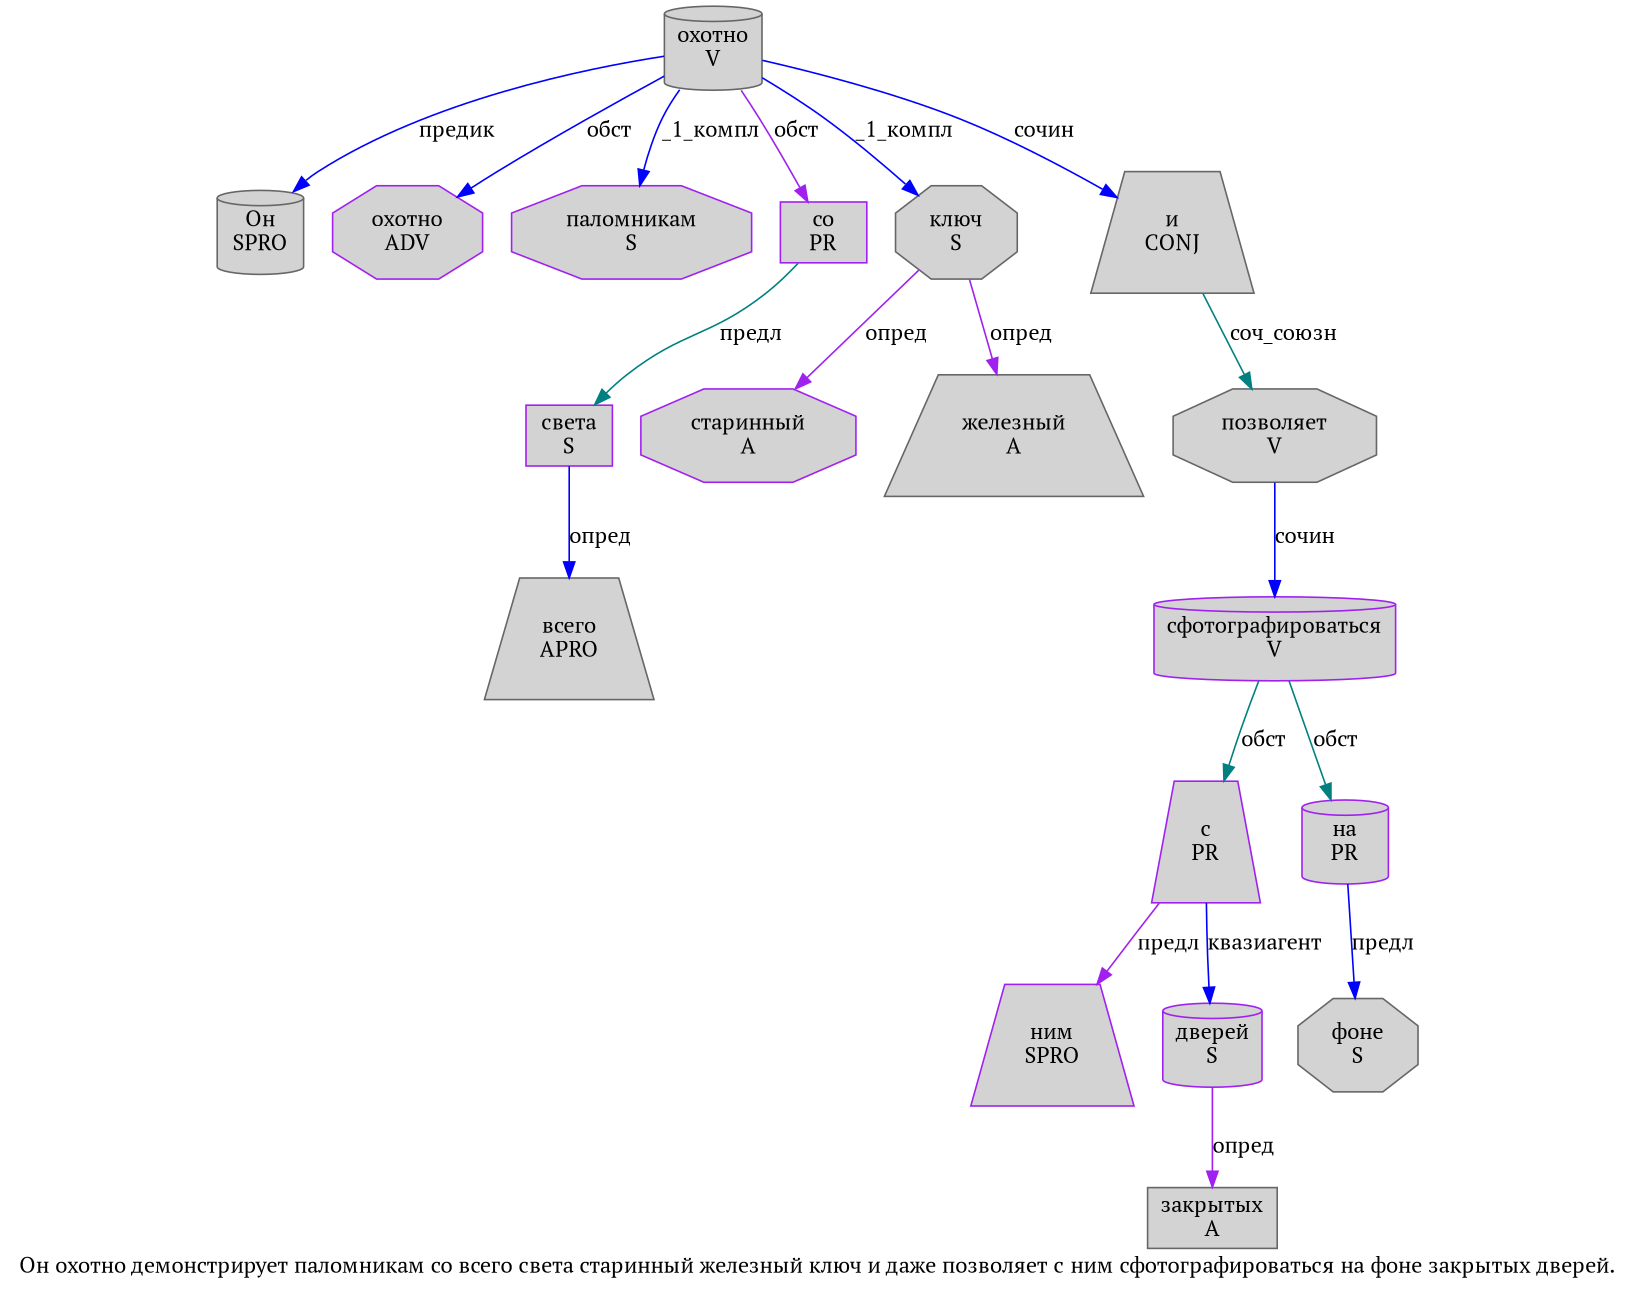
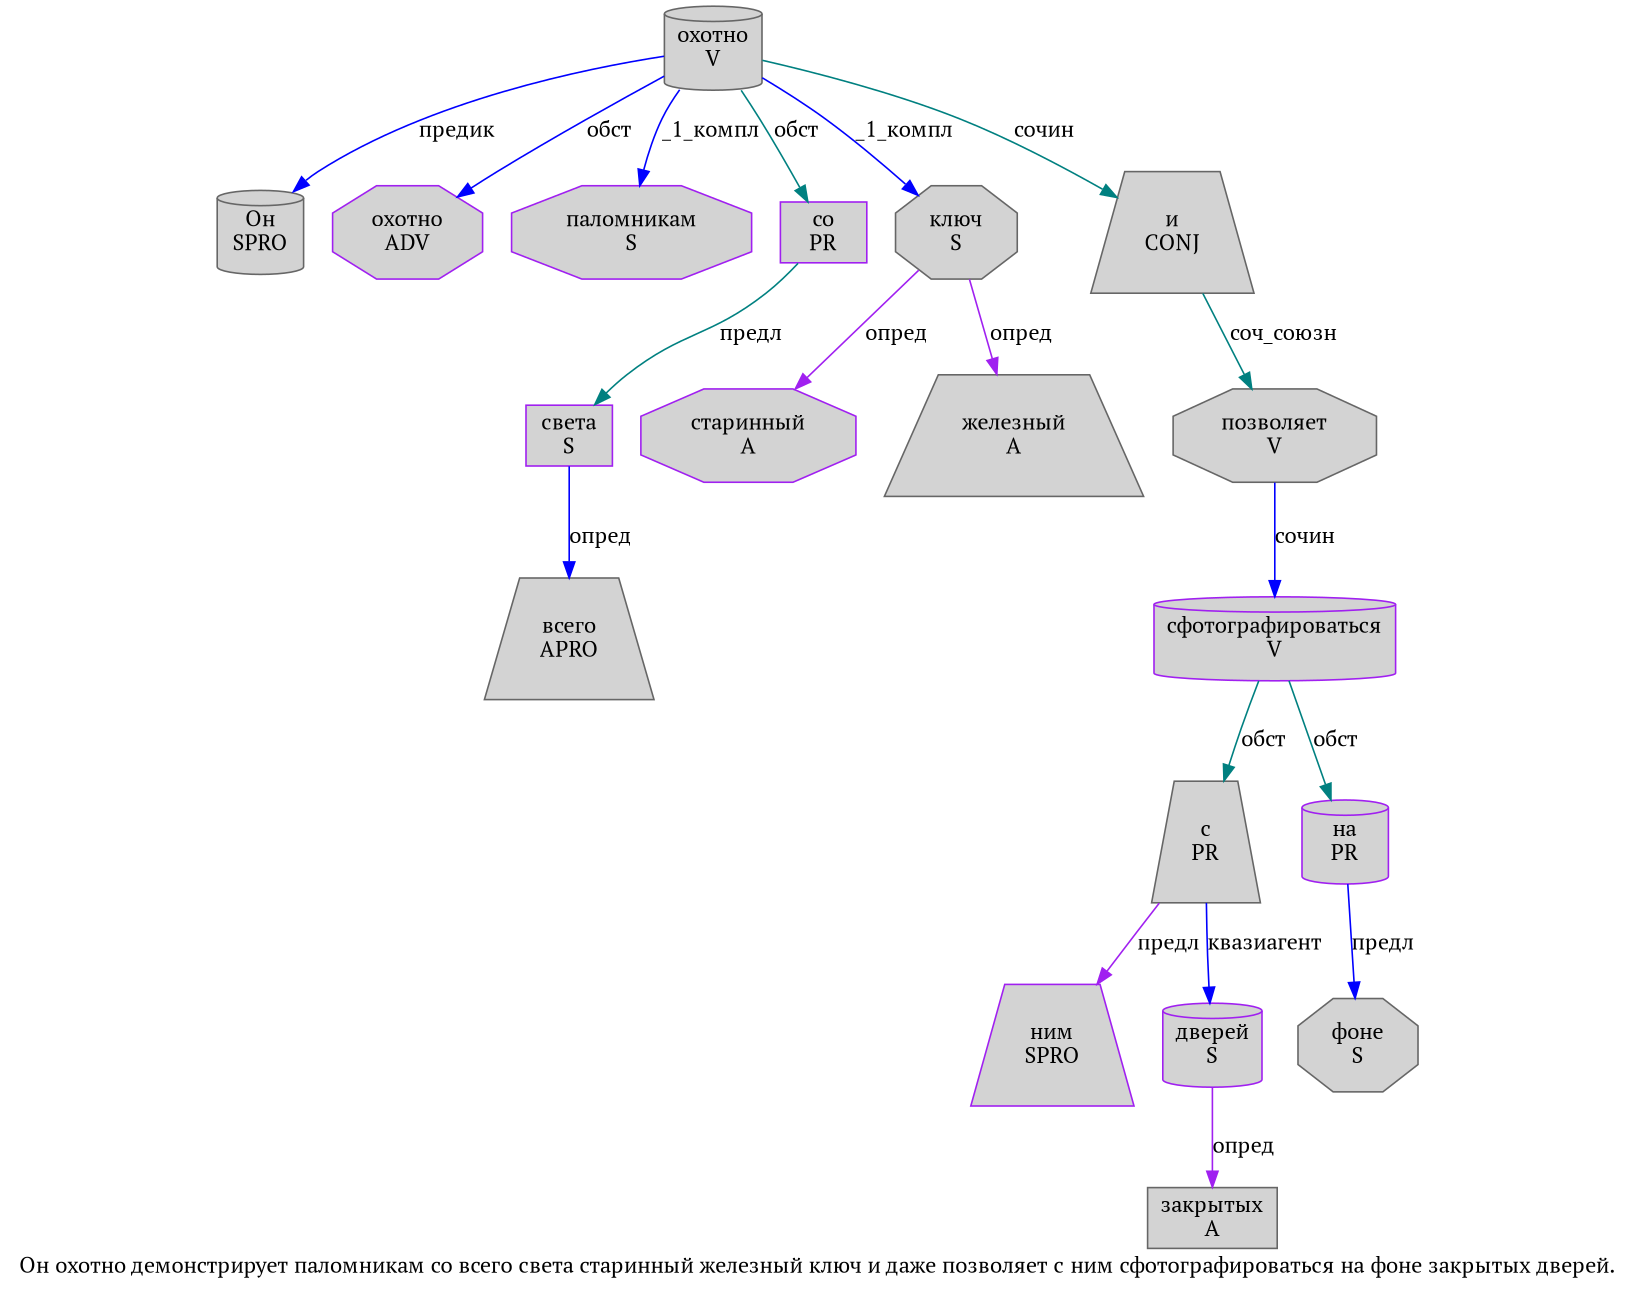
(938, 111) -> (938, 111)
(771, 138) -> (771, 138)
(1206, 842) -> (1206, 842)
